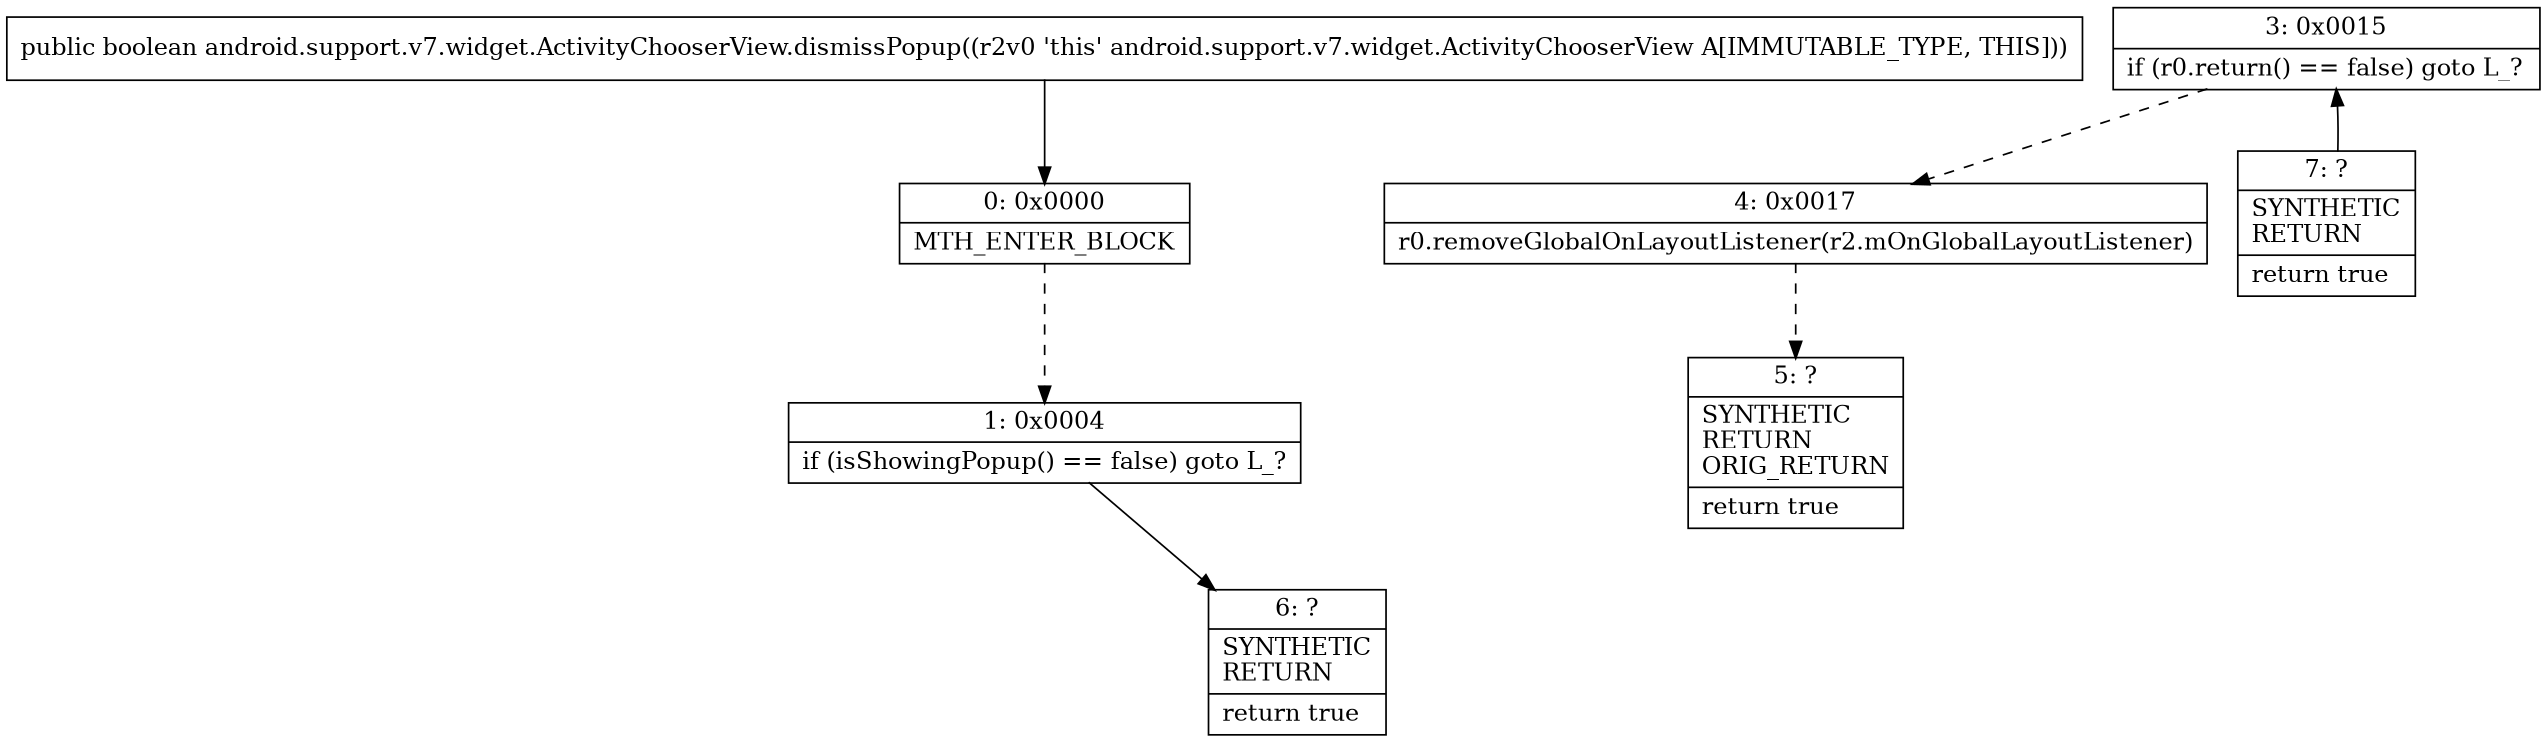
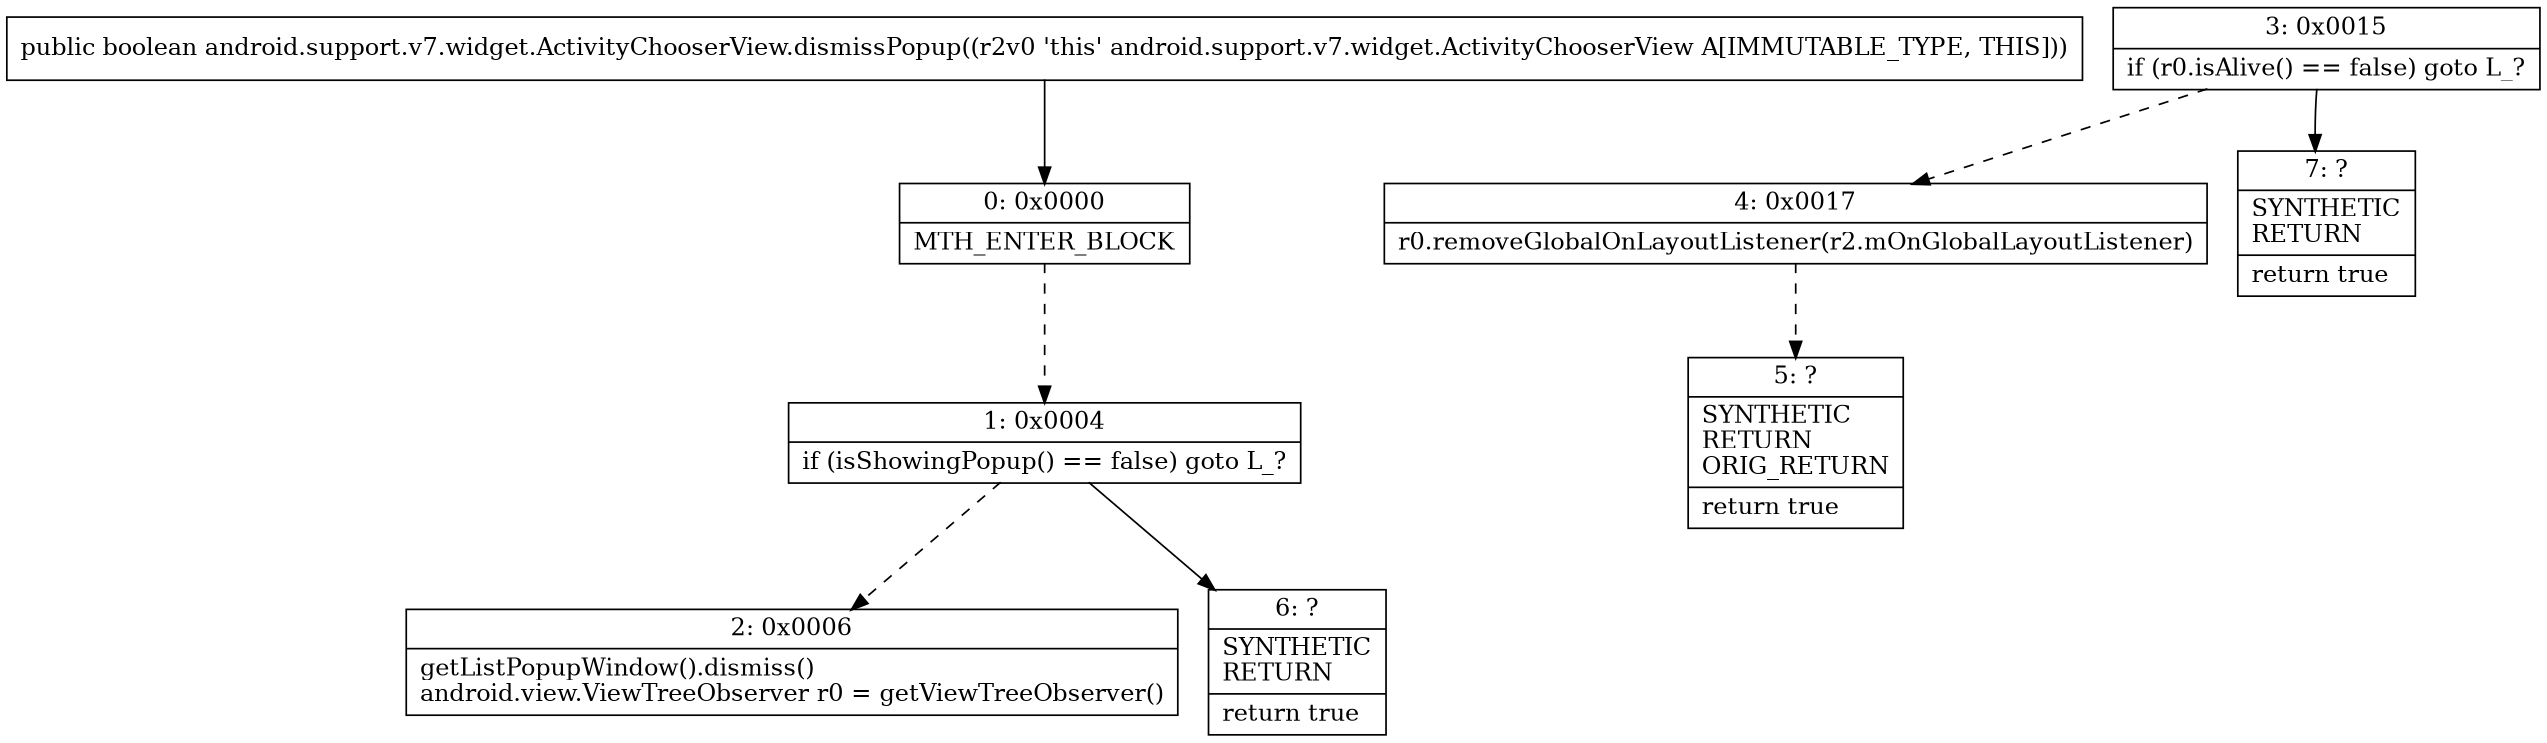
(2325, 68) -> (2327, 68)
(2338, 129) -> (2316, 112)
none -> (792, 662)
